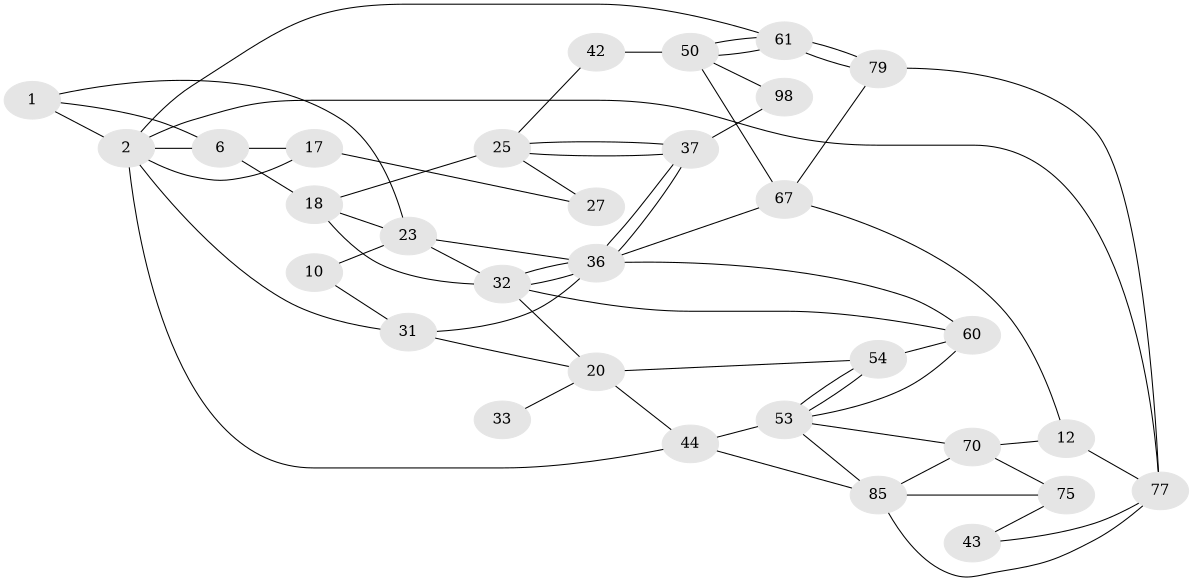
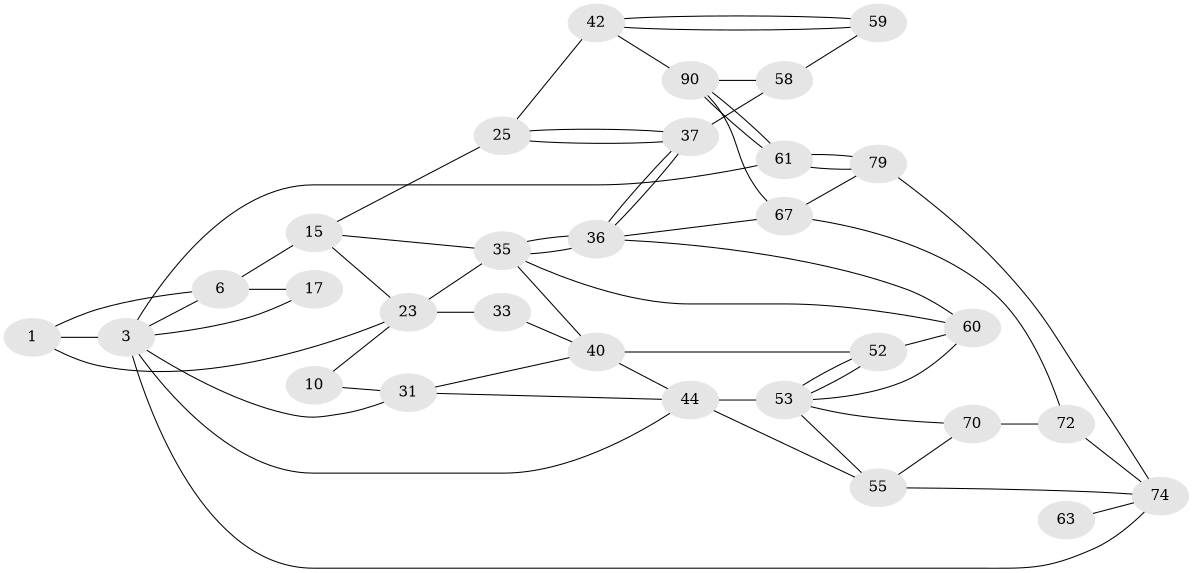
none -> (878, 23)
(690, 52) -> (690, 80)
(784, 97) -> (784, 80)
(126, 148) -> (126, 337)
(314, 205) -> (314, 233)
(596, 207) -> none
(502, 250) -> (456, 312)
(502, 284) -> (502, 251)
(514, 318) -> (549, 396)
(878, 359) -> (878, 352)
(596, 372) -> (596, 352)
(1066, 439) -> (1066, 424)
(1160, 491) -> (1160, 496)
(878, 495) -> (878, 488)
(1066, 495) -> none
(972, 543) -> (1066, 520)
